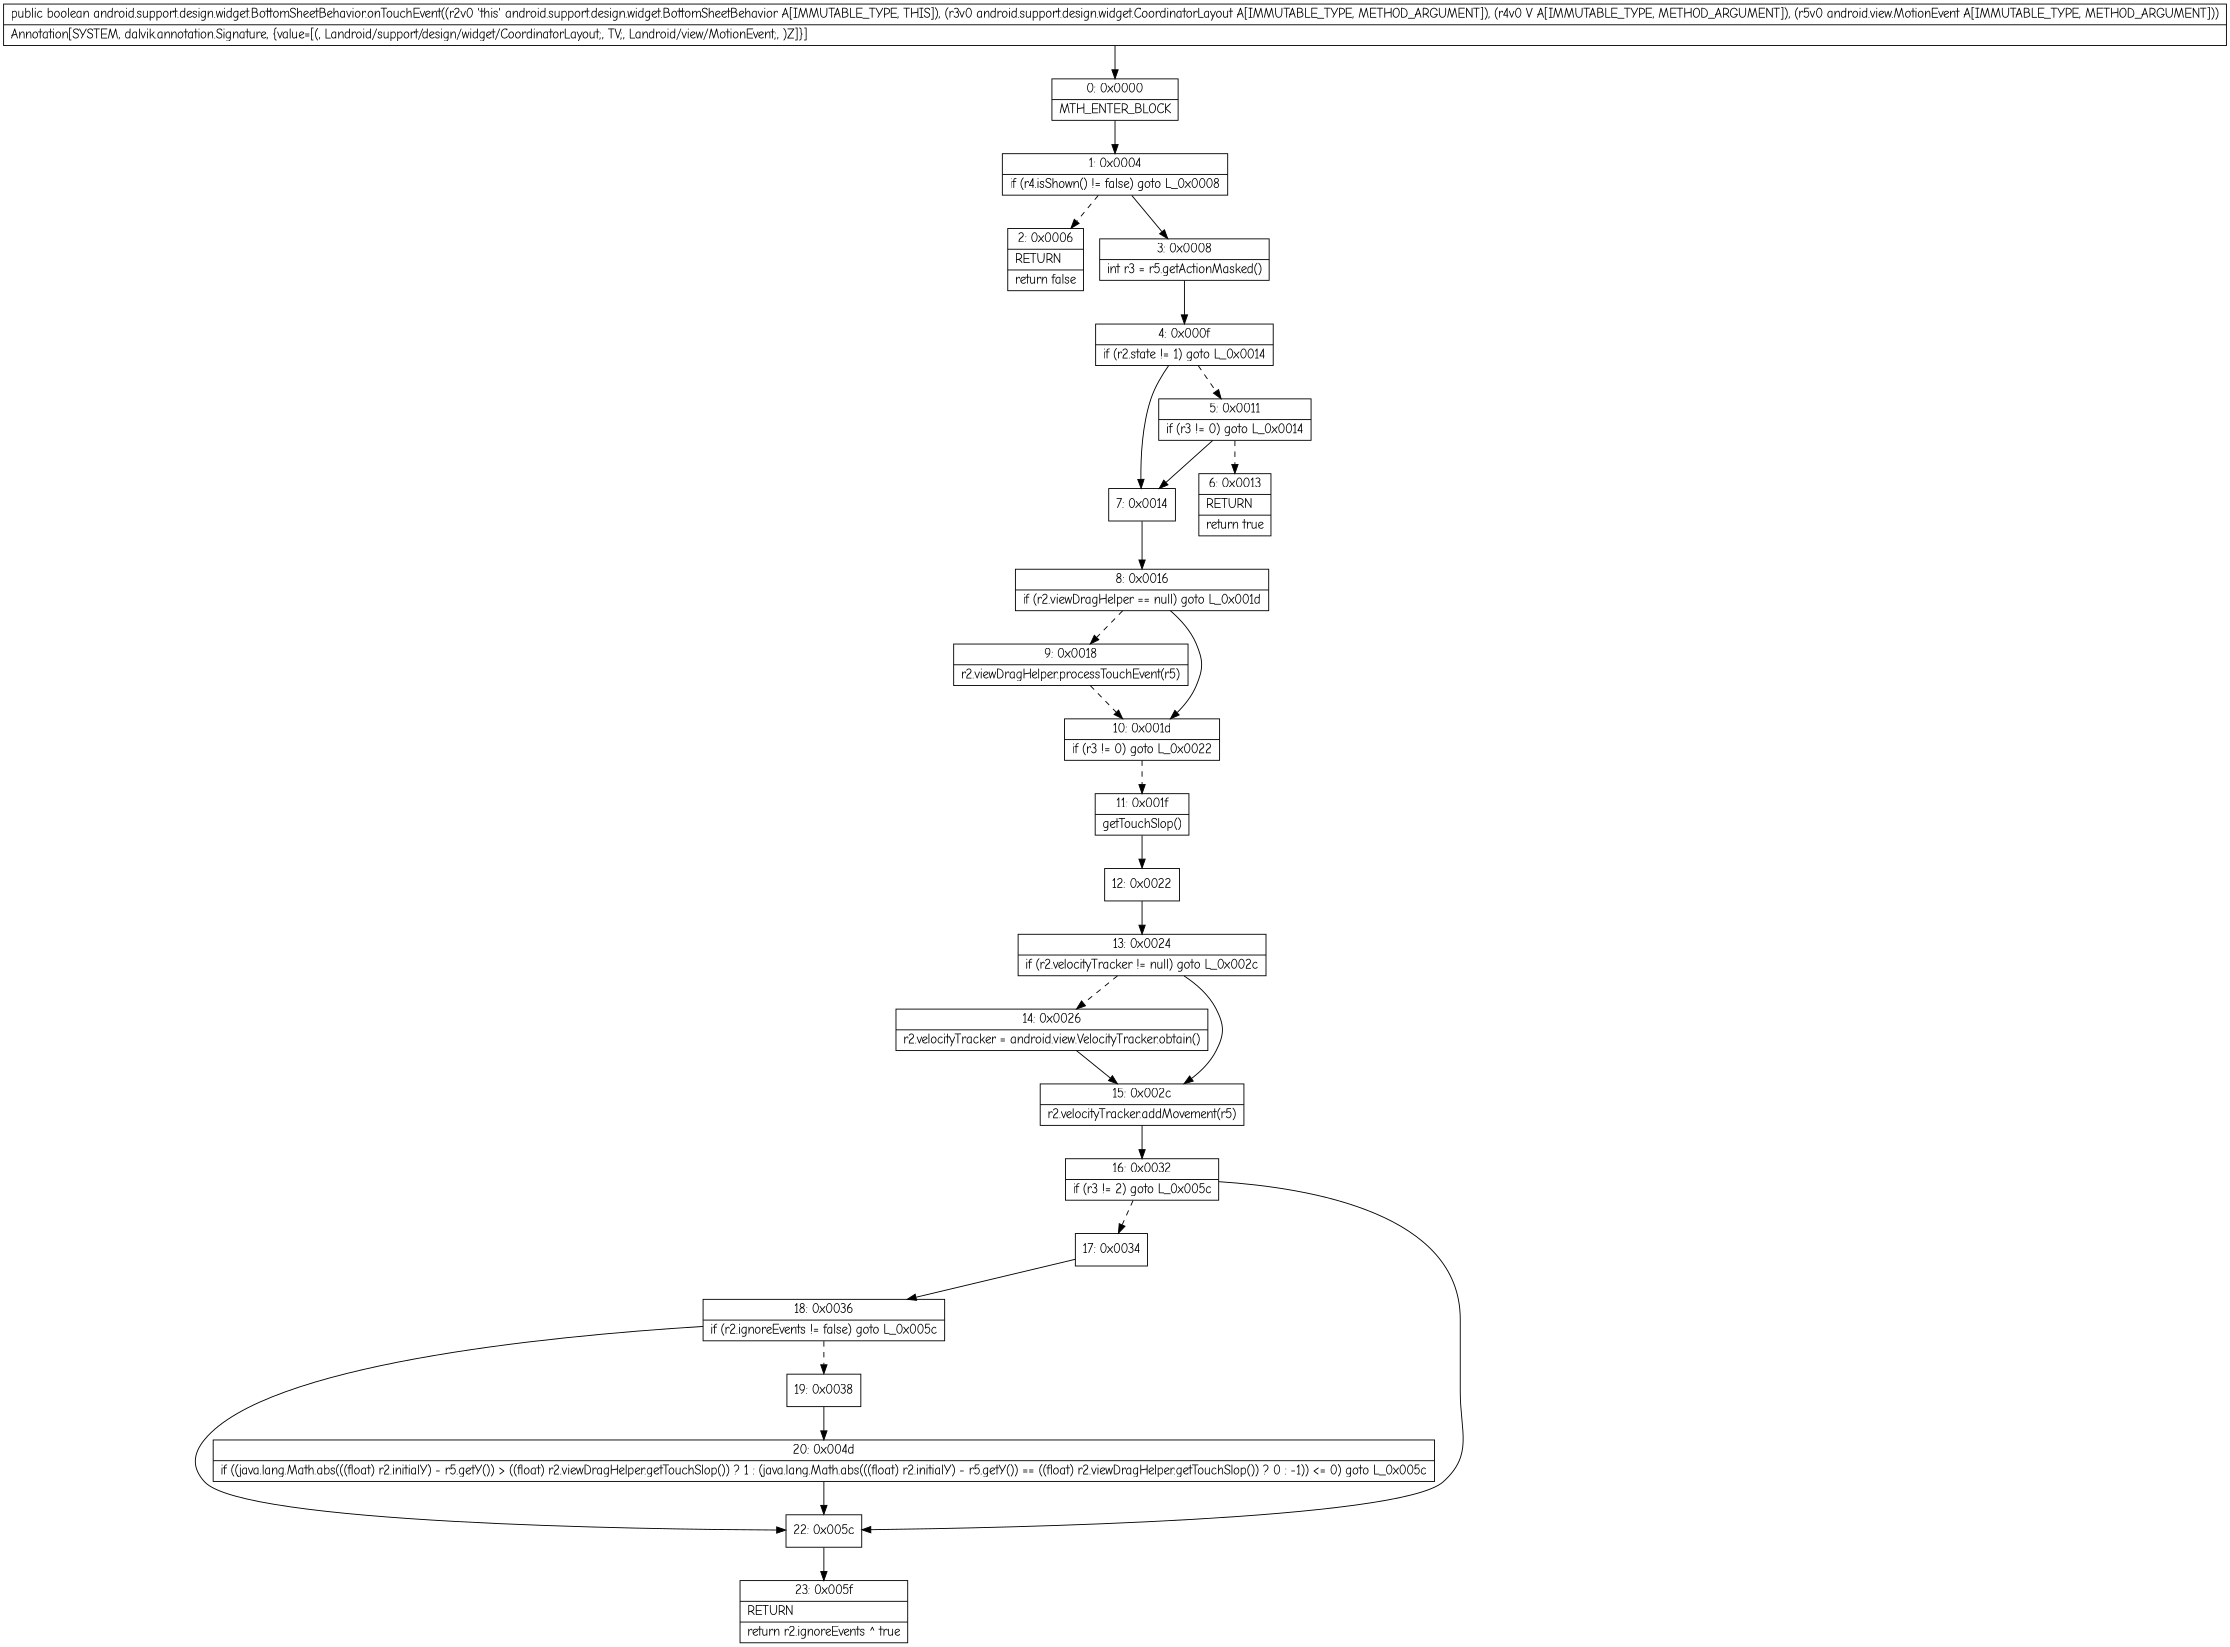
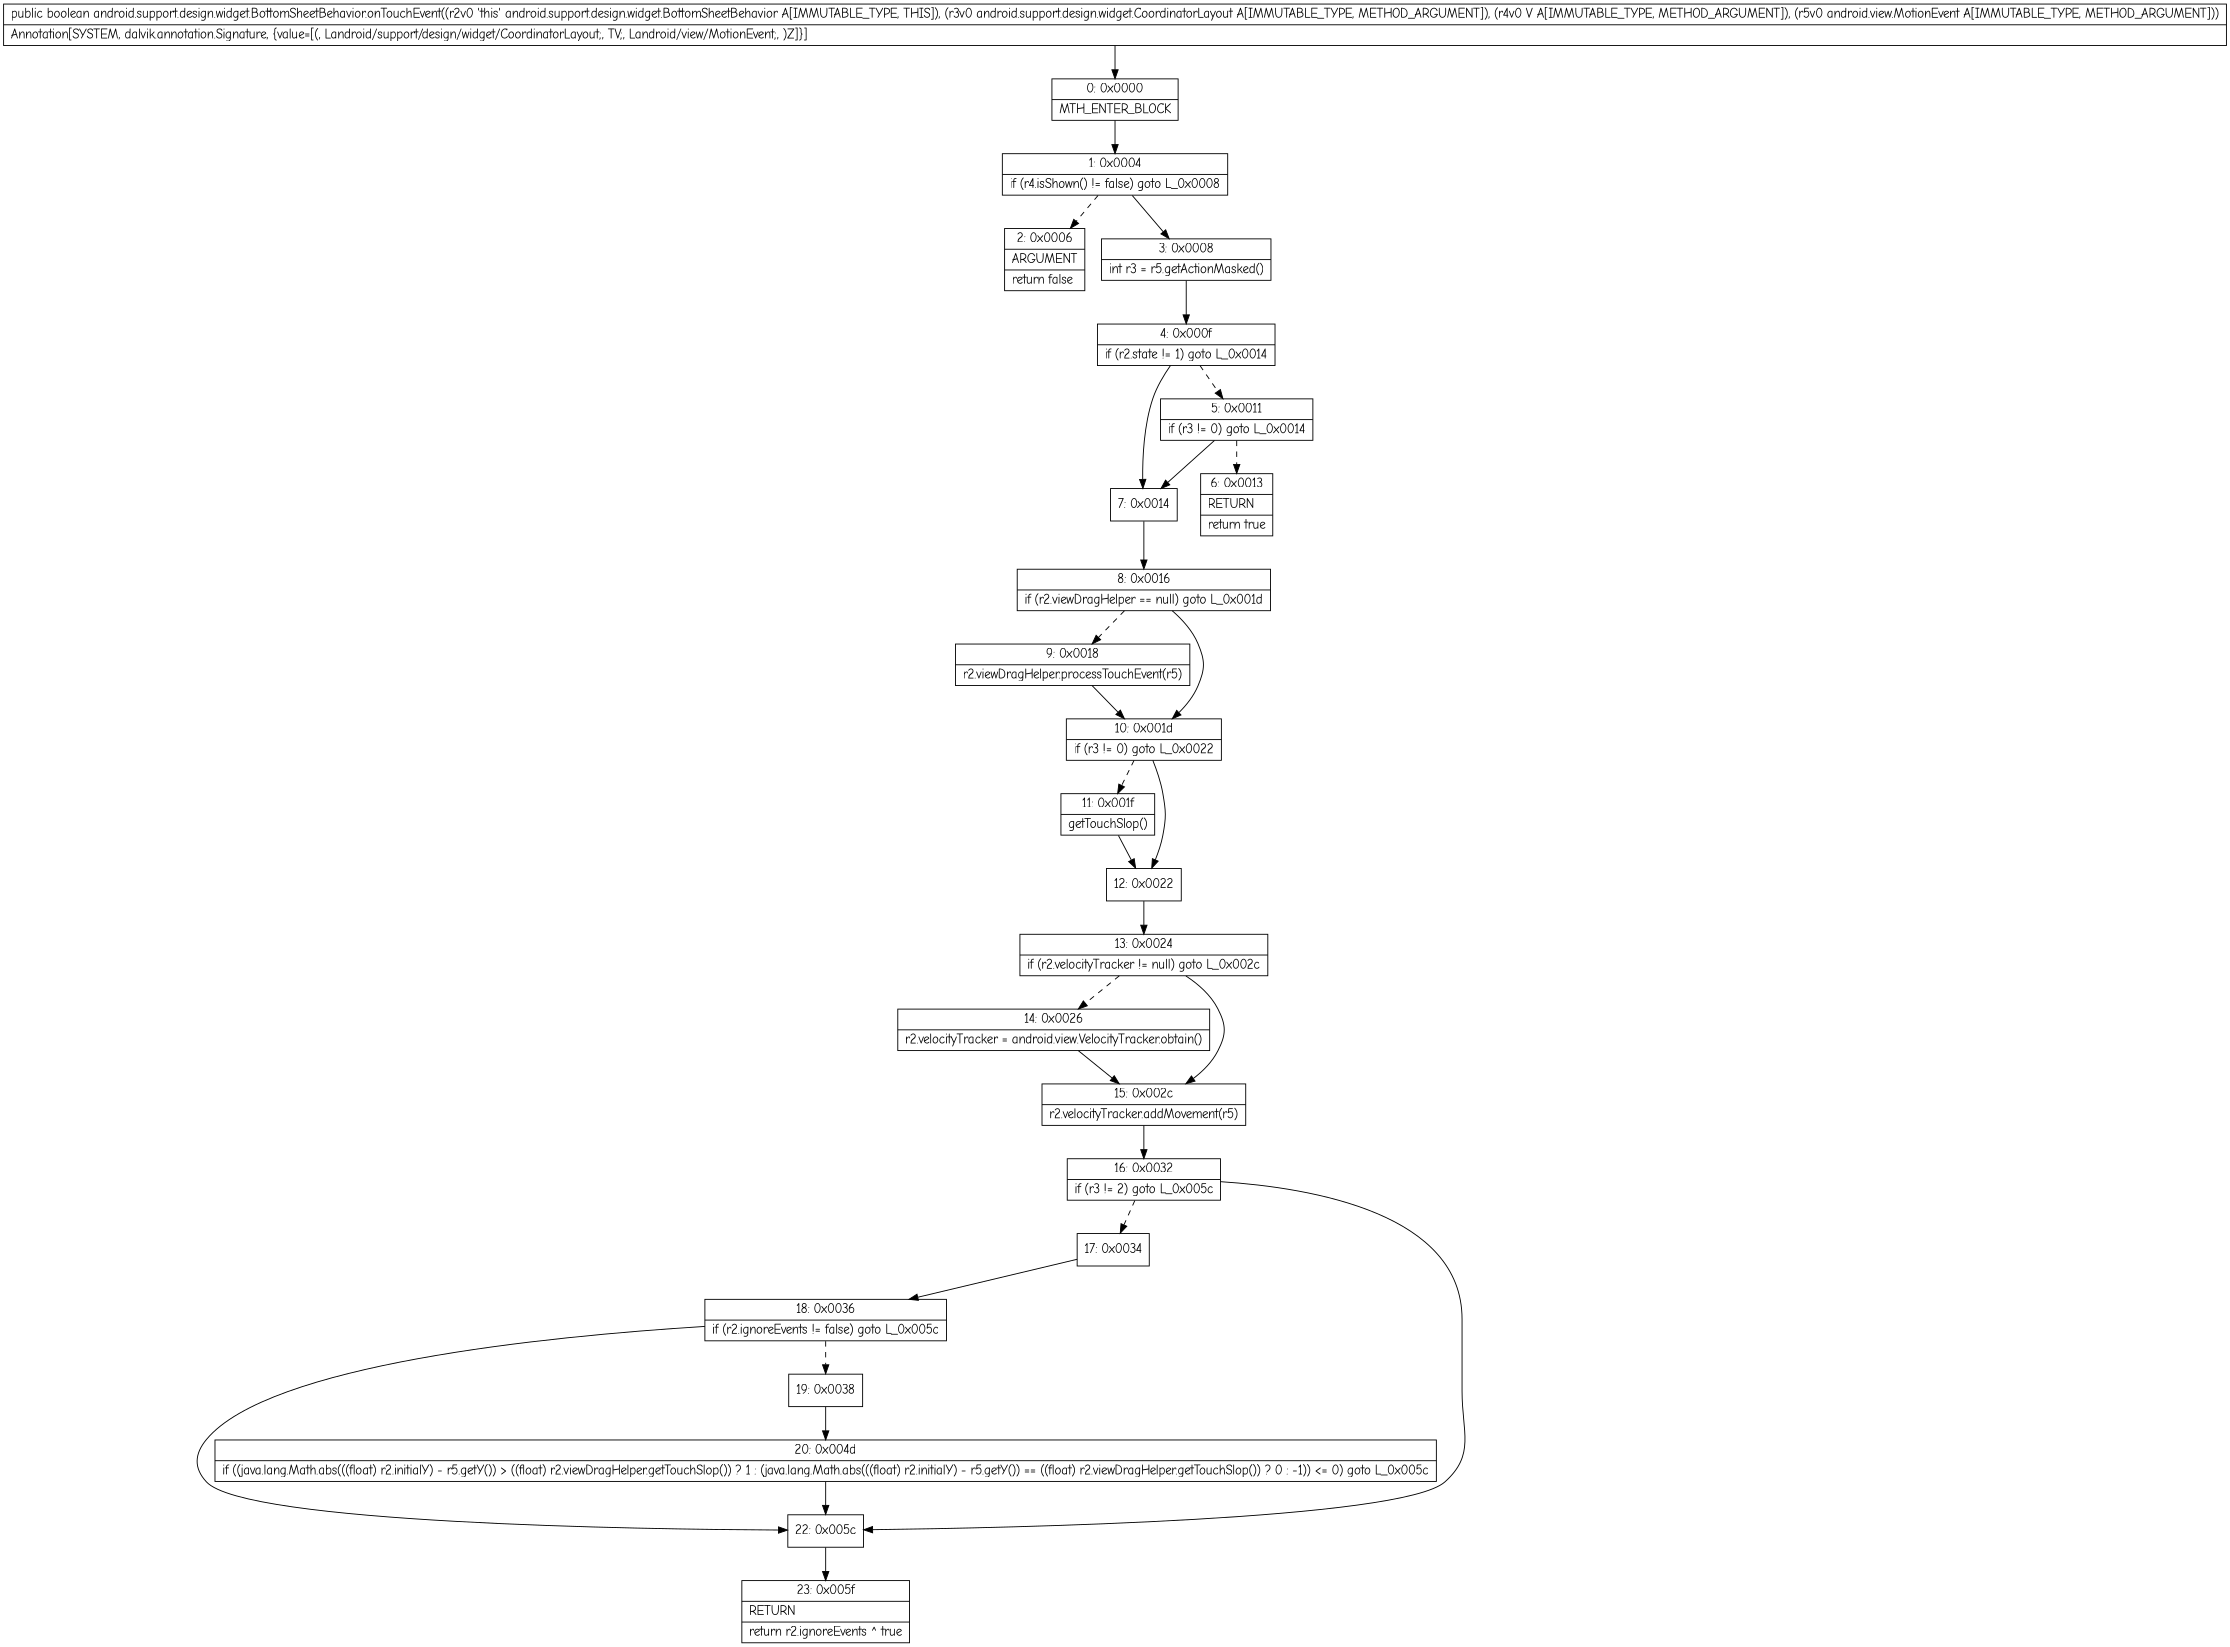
(1038, 259) -> (1045, 259)
(1103, 699) -> (1105, 699)
none -> (1165, 810)
